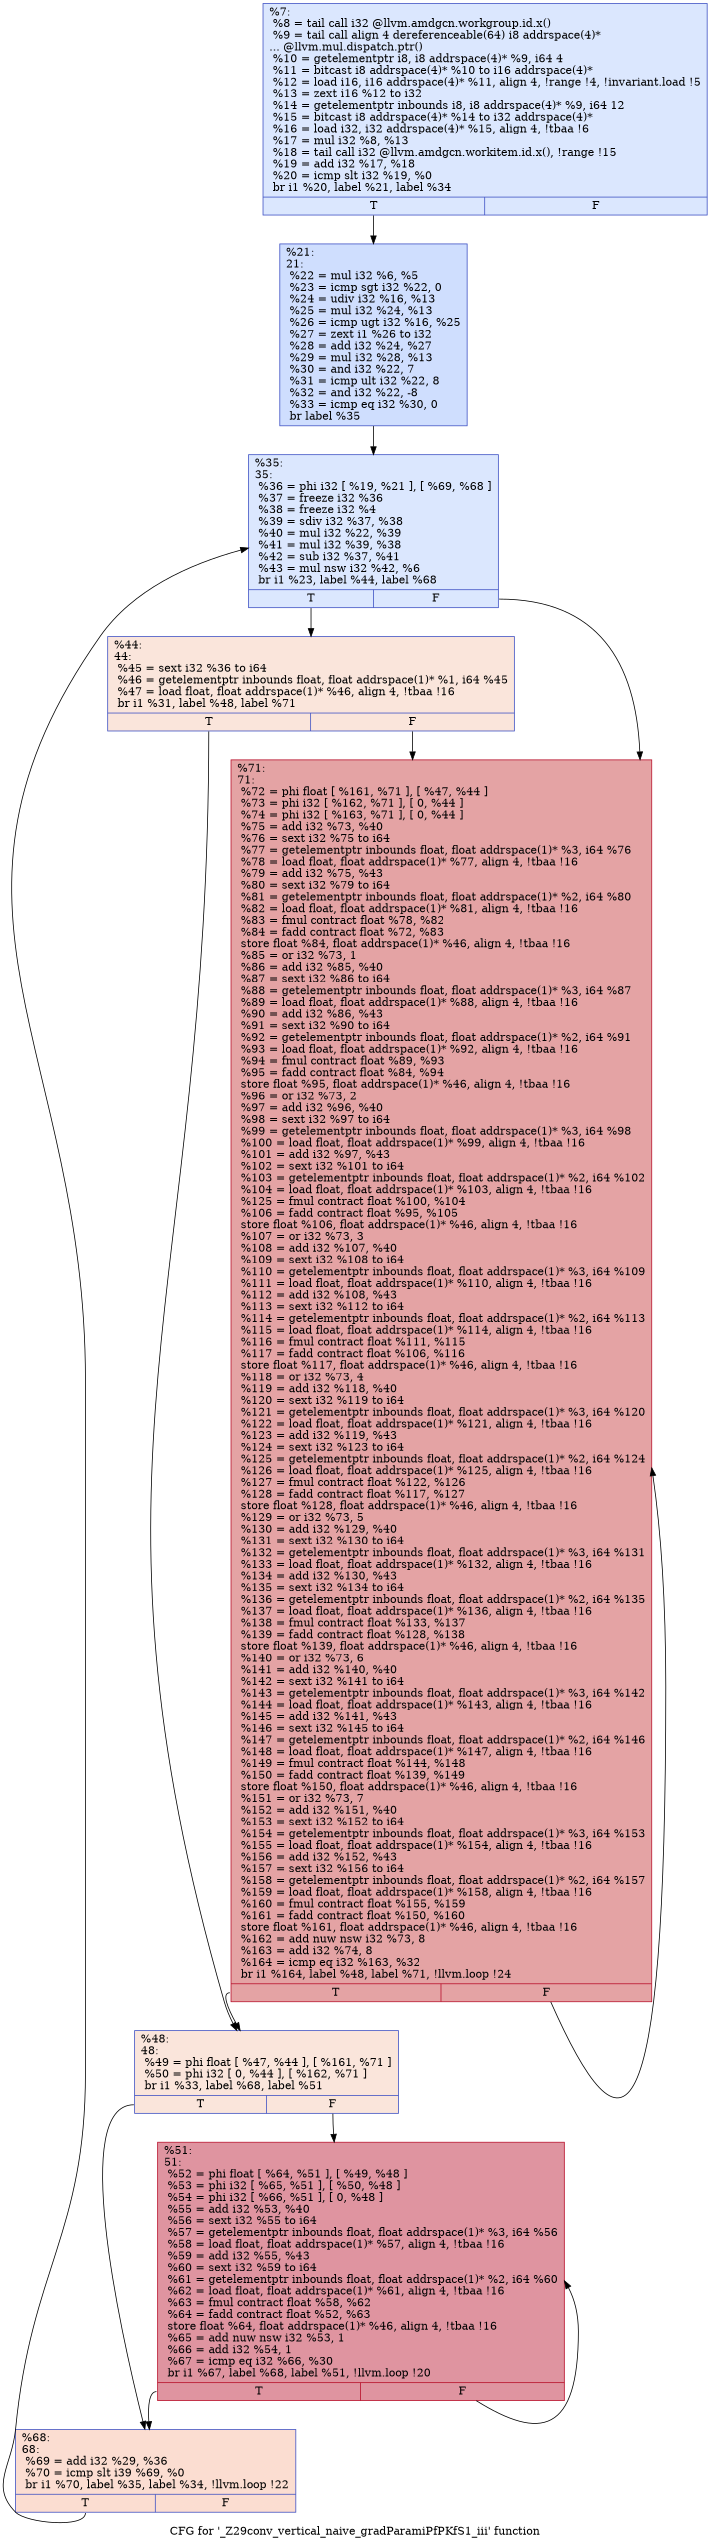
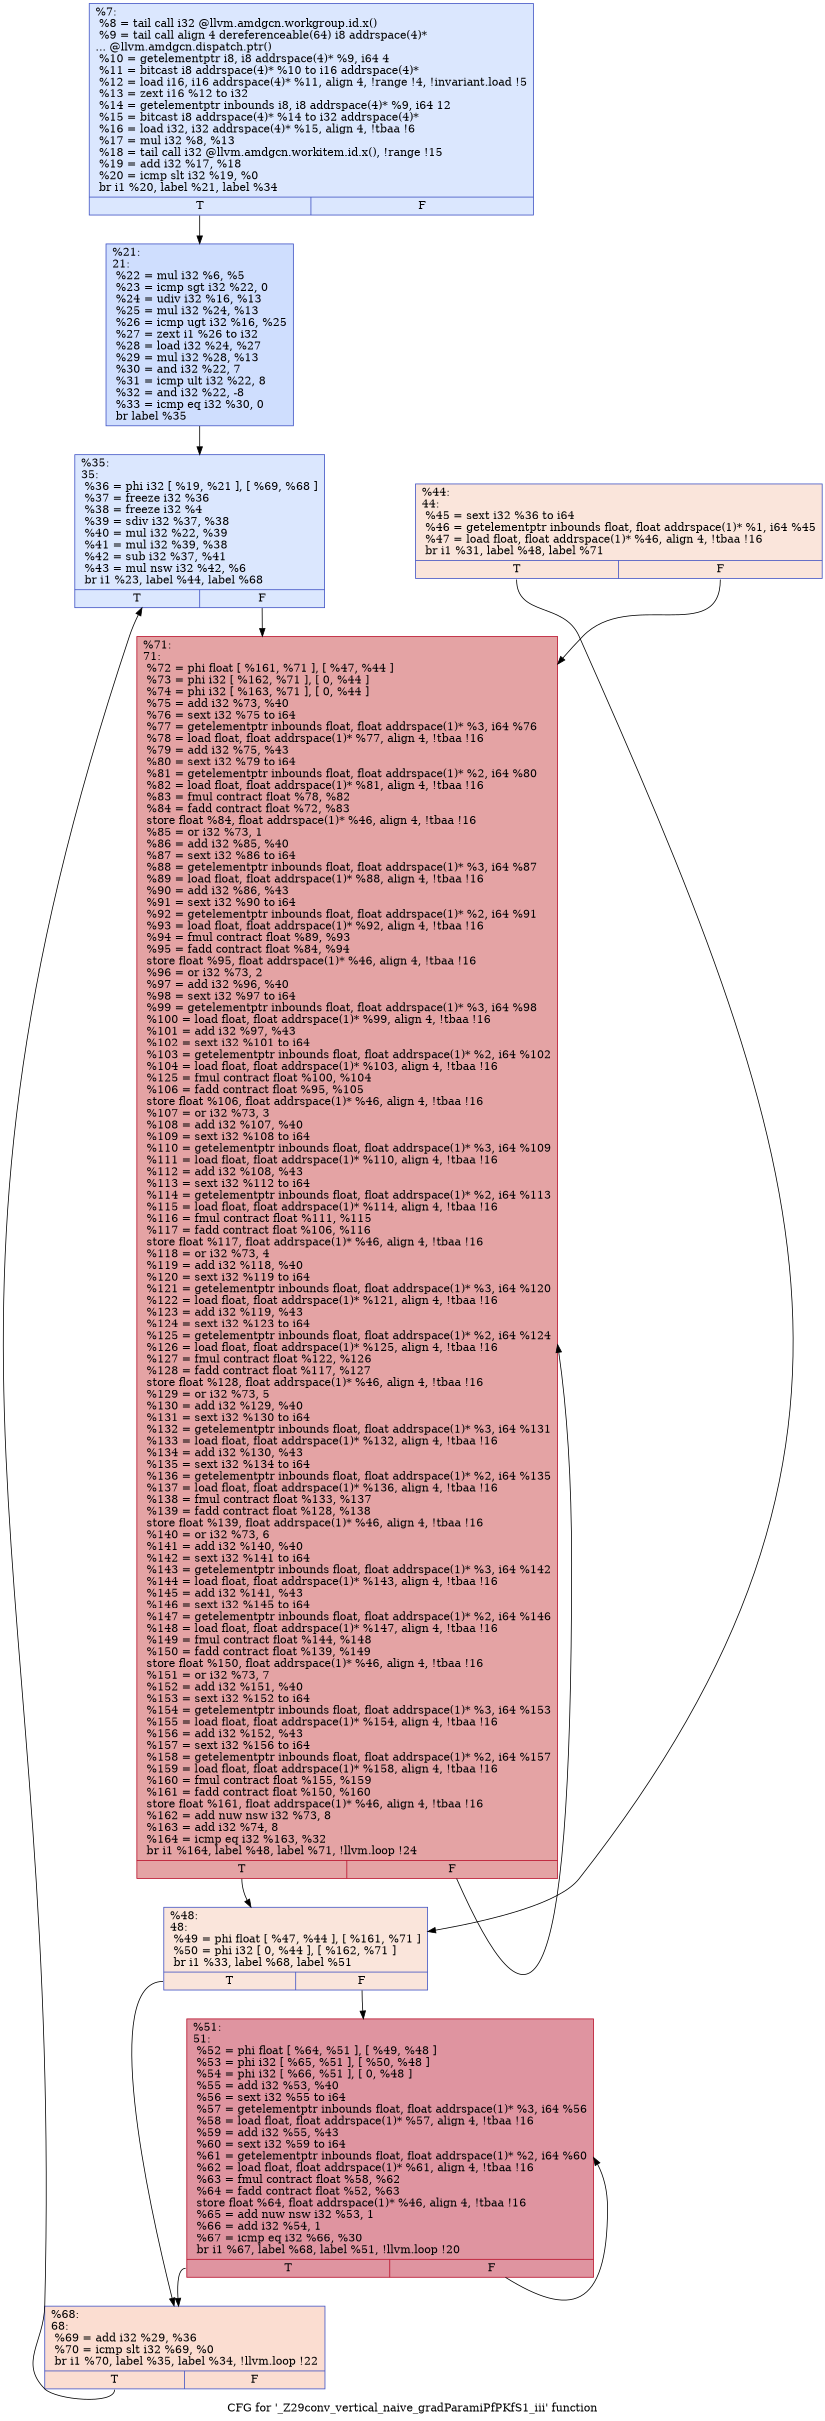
(346, 47) -> (184, 47)
(359, 346) -> (187, 346)
(311, 618) -> none
(103, 2473) -> (133, 2350)
